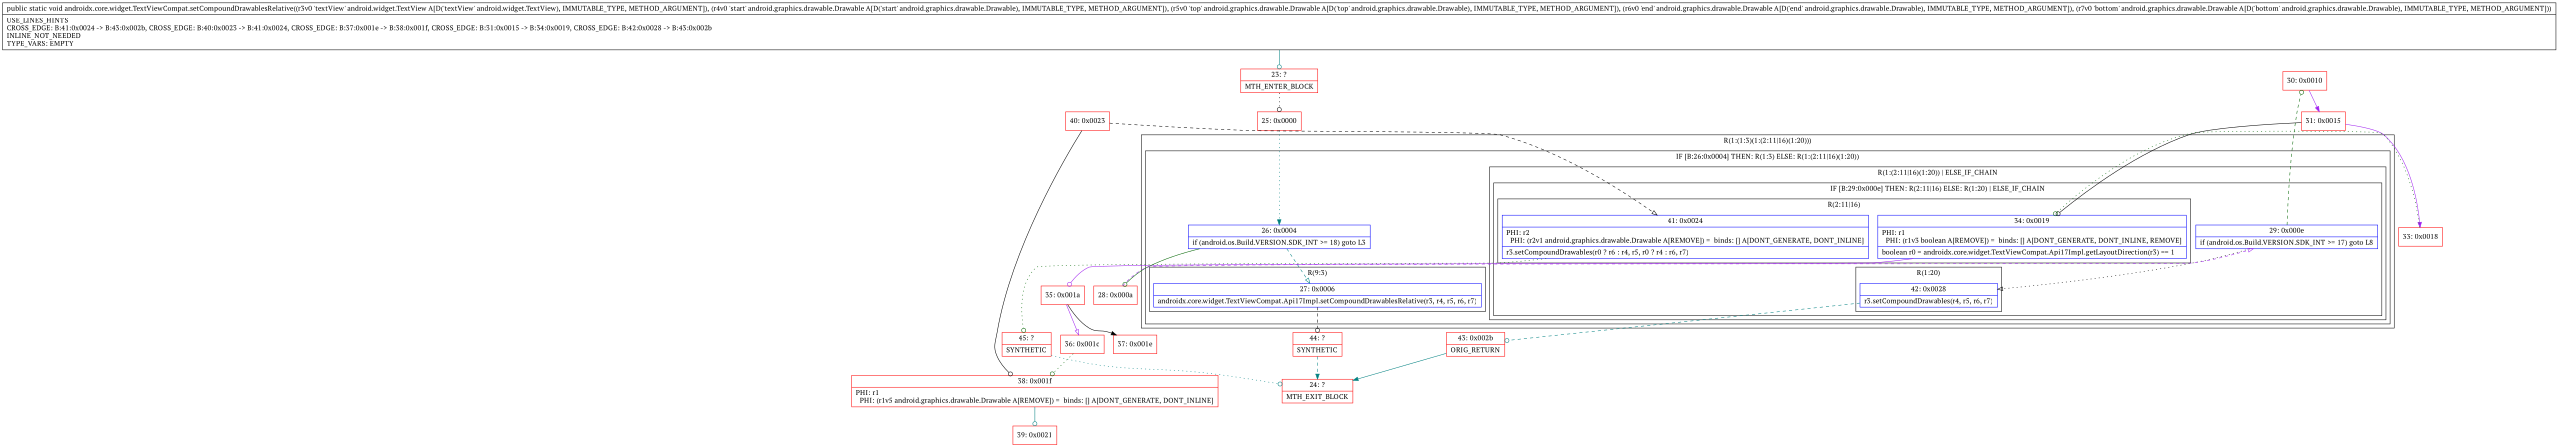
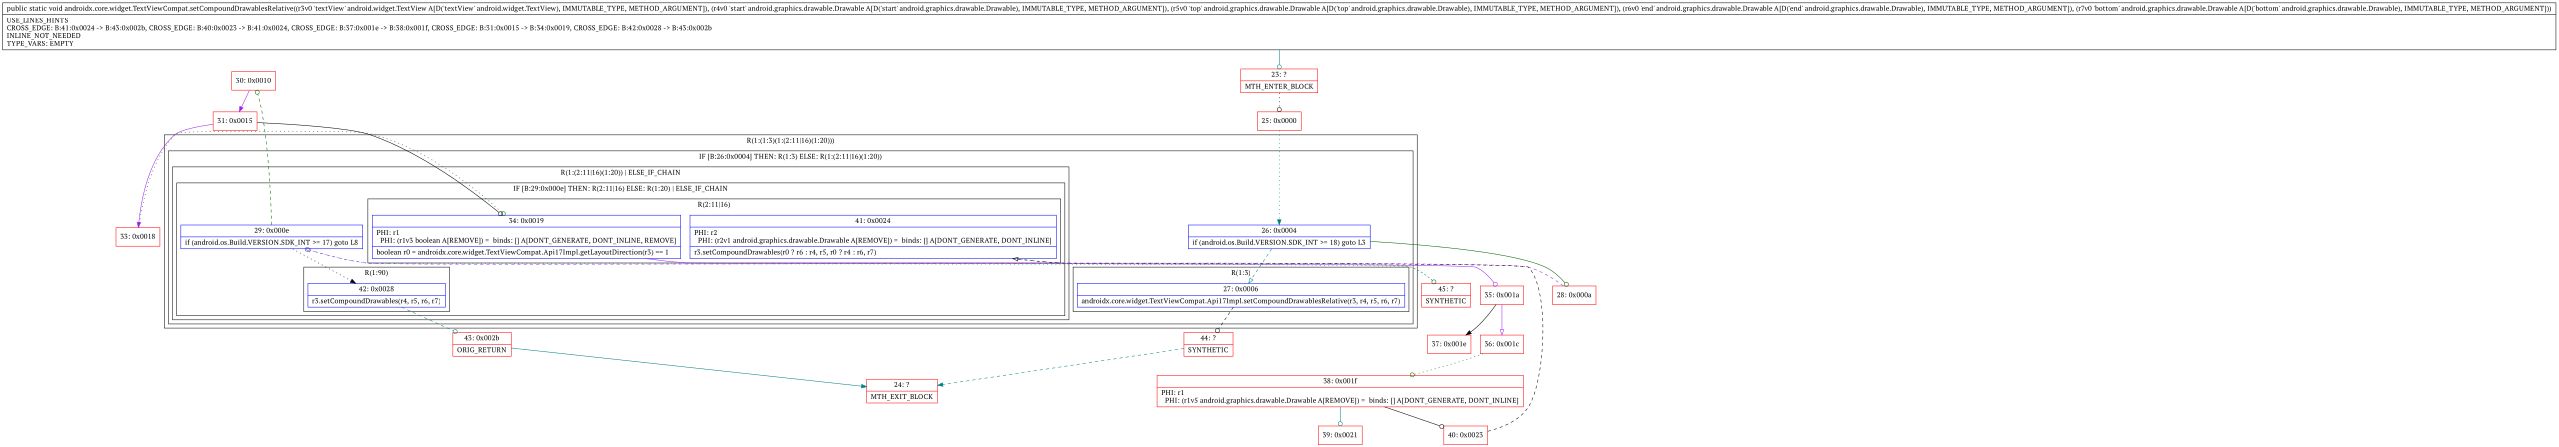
(1022, 248) -> (1412, 416)
(1318, 273) -> (1241, 273)
(1929, 273) -> (377, 273)
(2127, 274) -> (319, 263)
(1164, 370) -> (874, 264)
